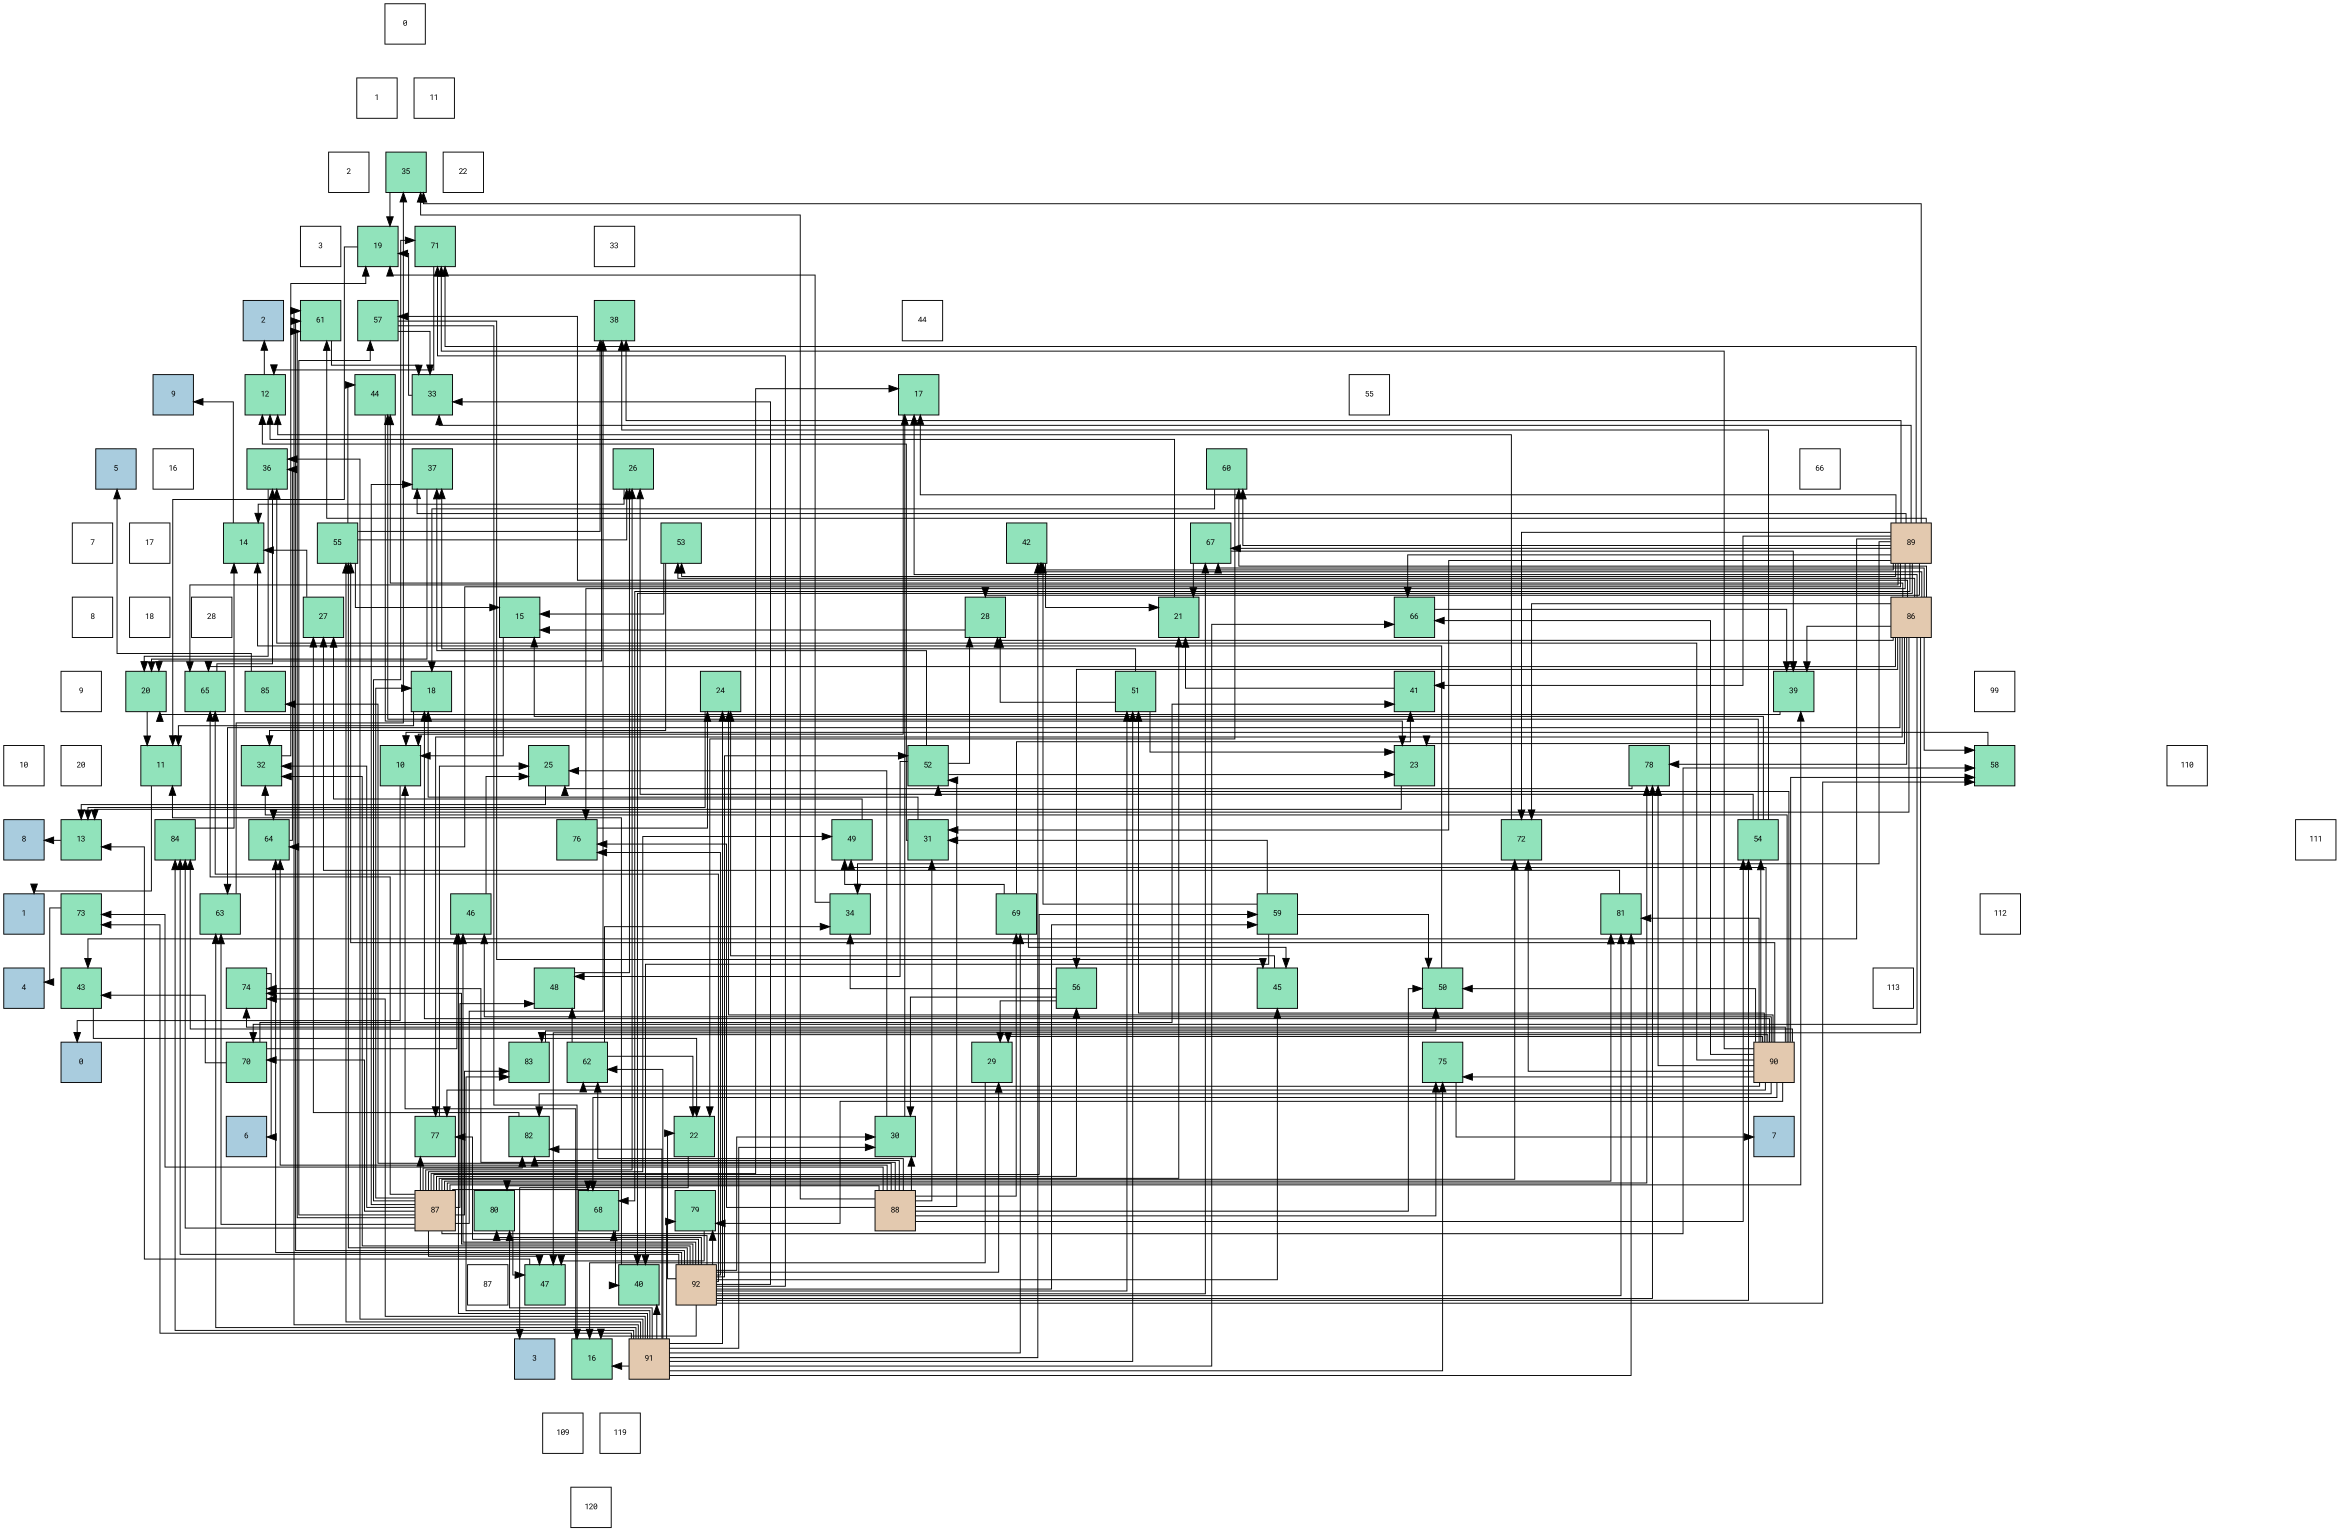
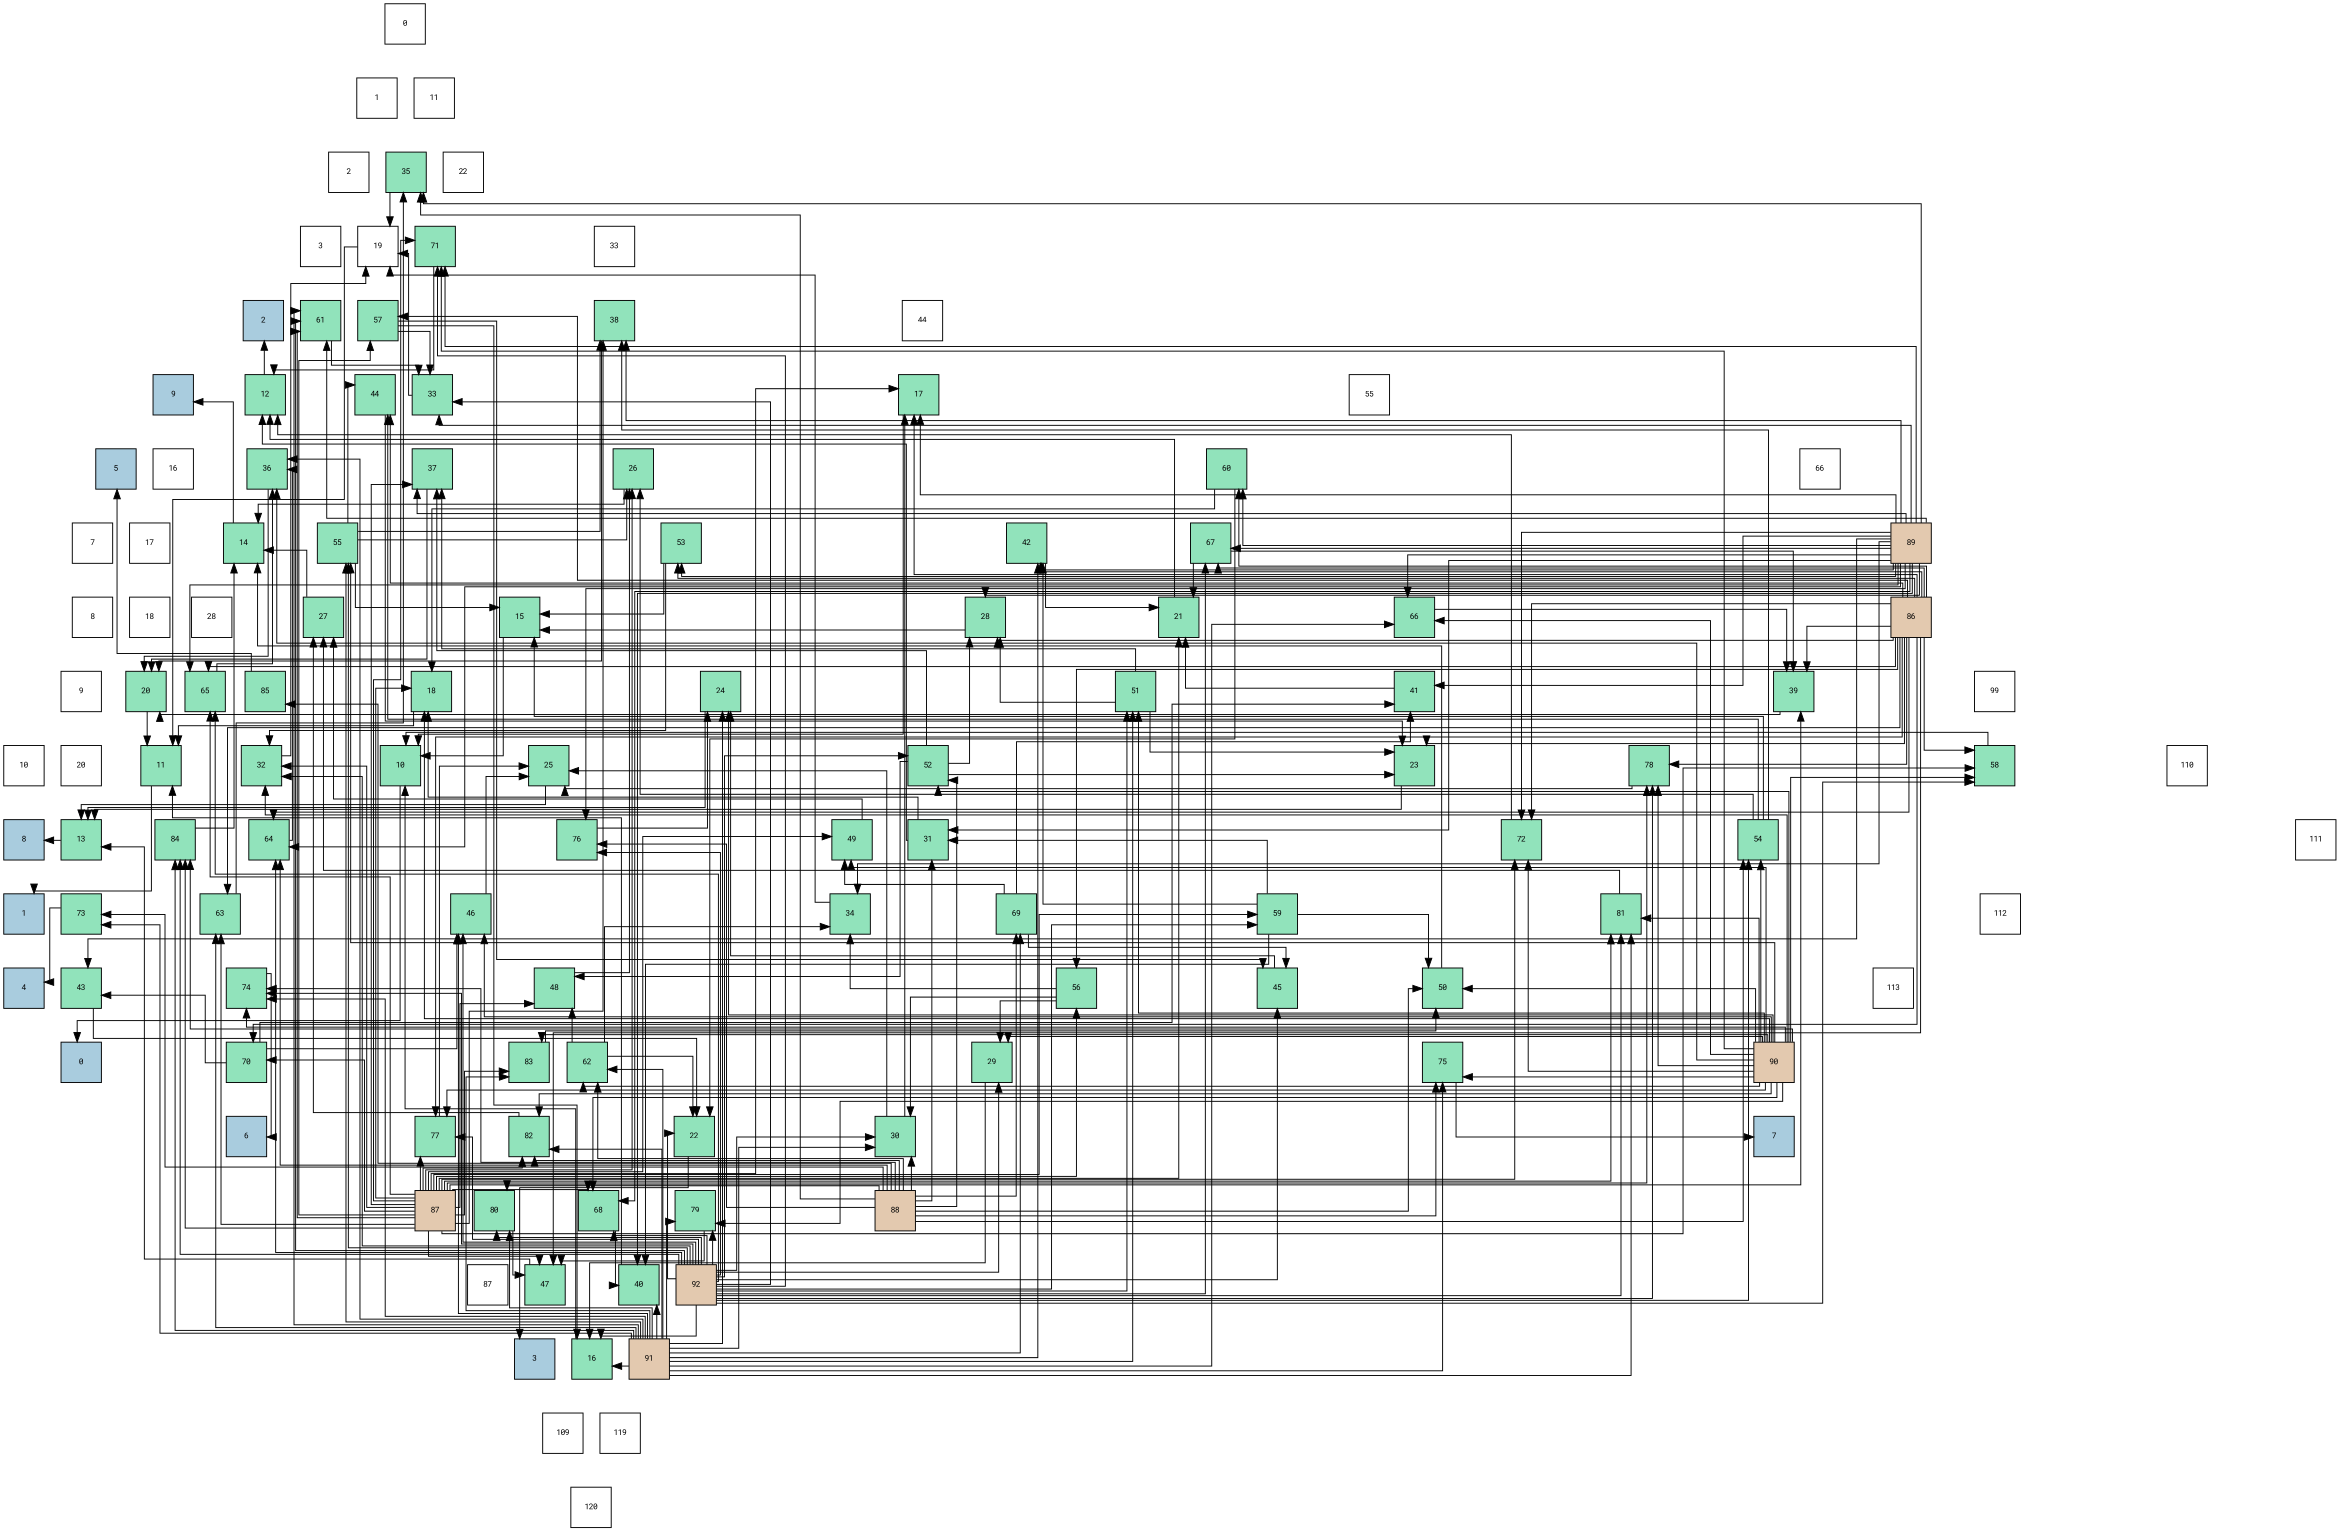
(378, 246) -> (378, 246)
